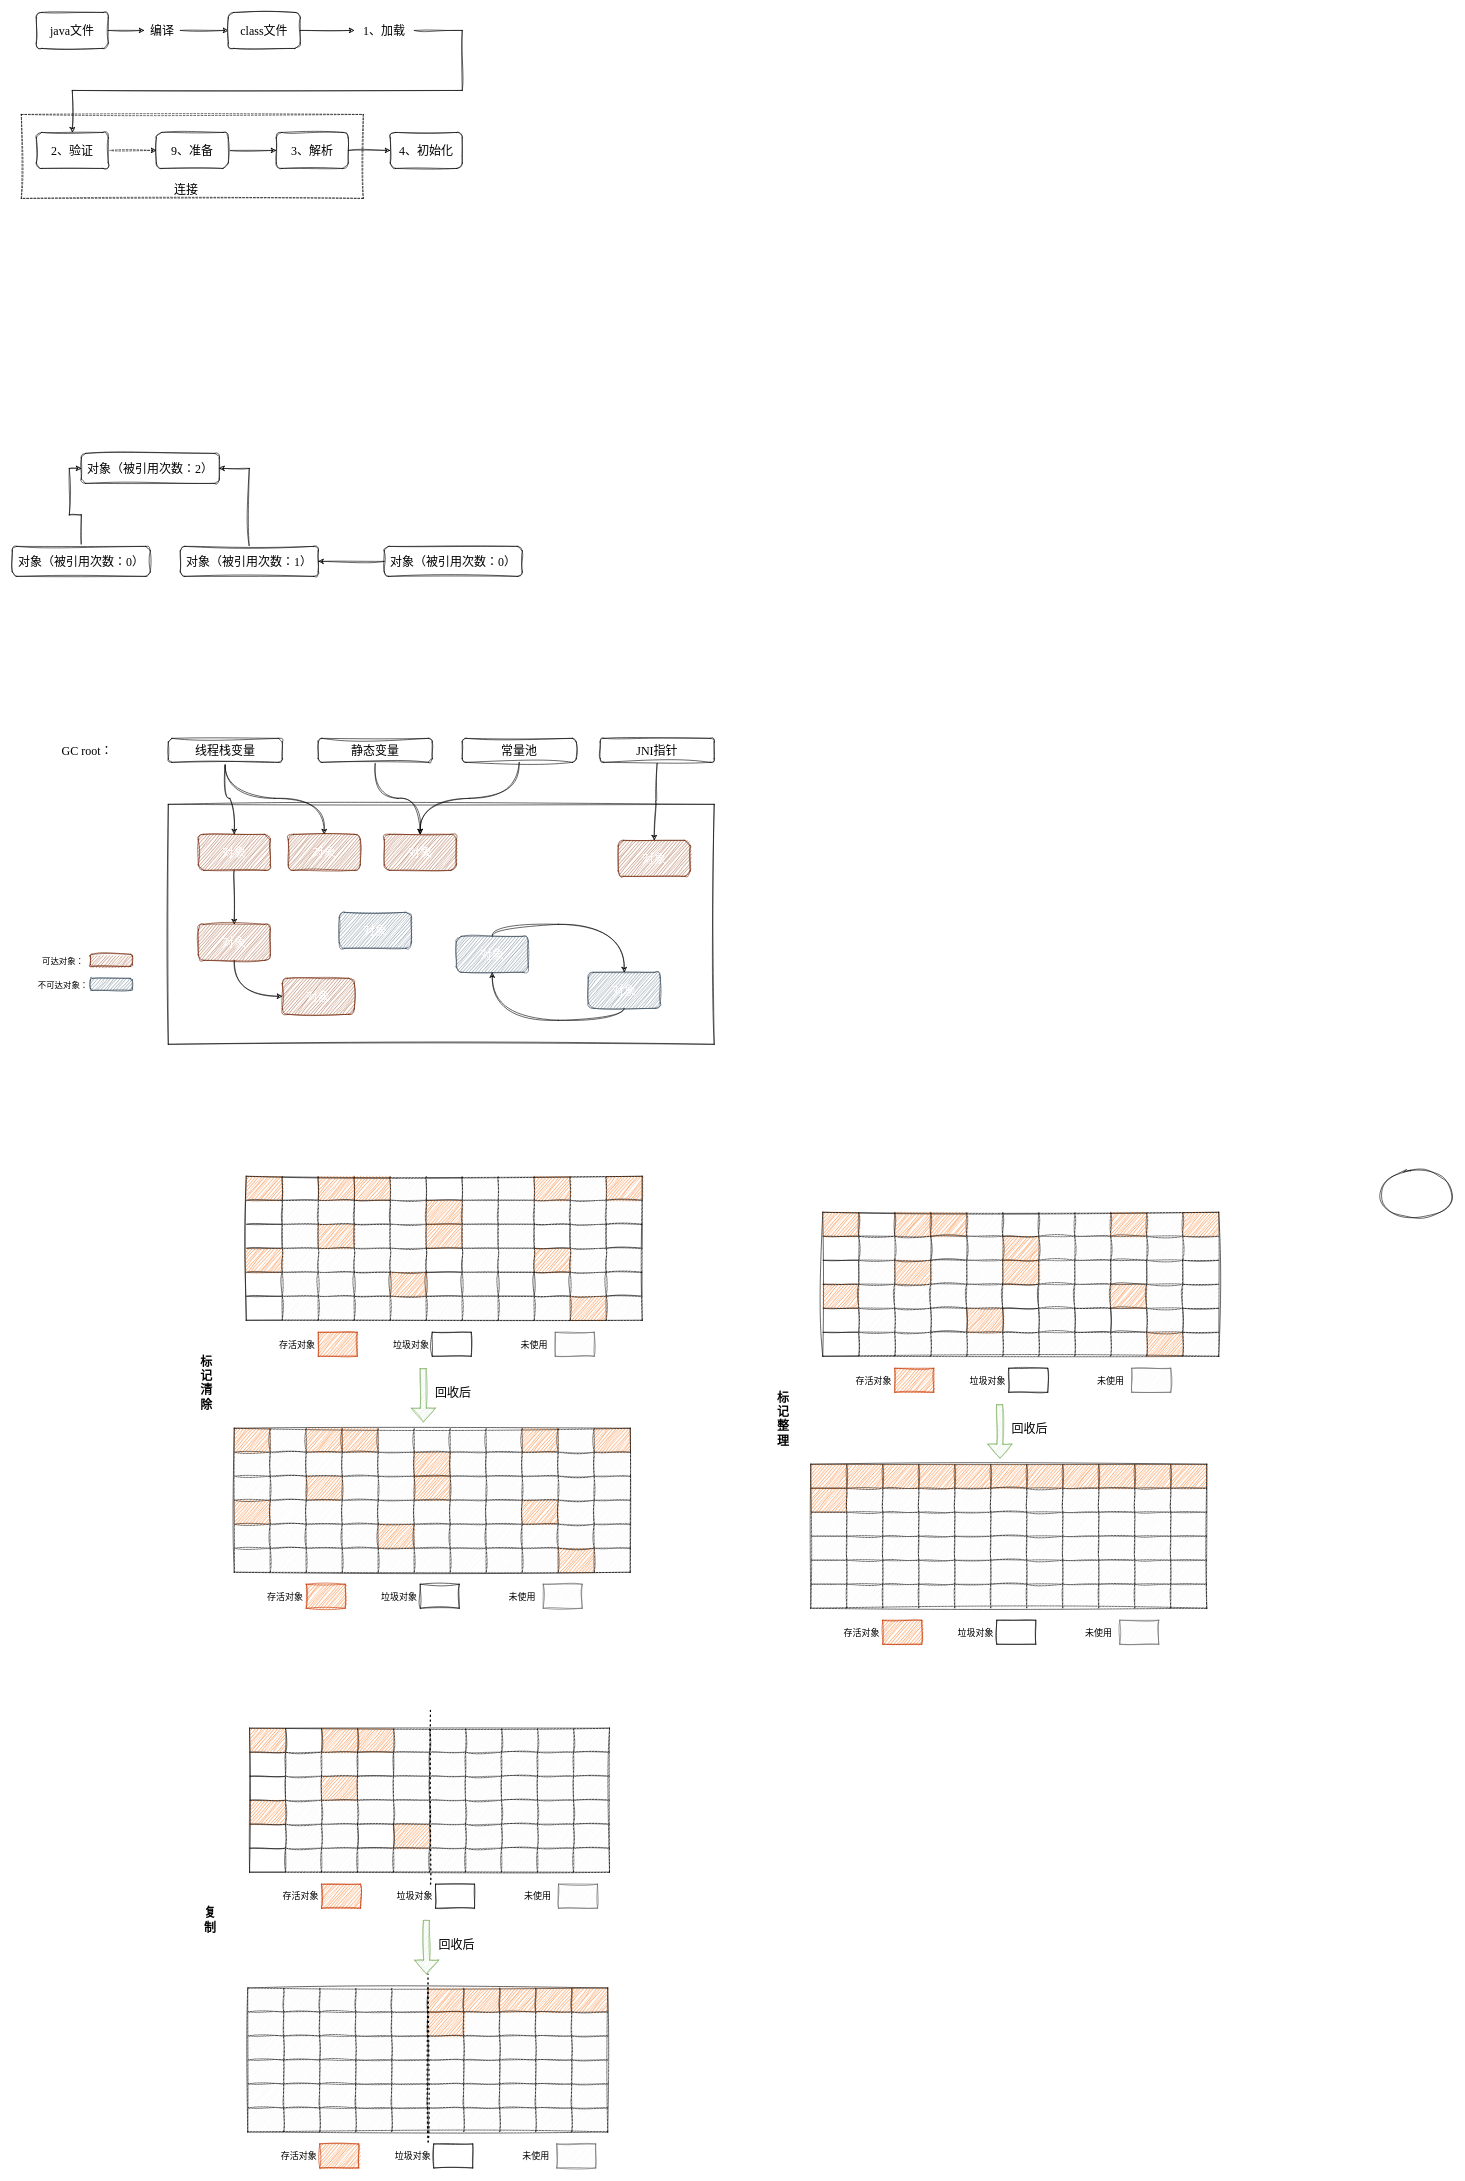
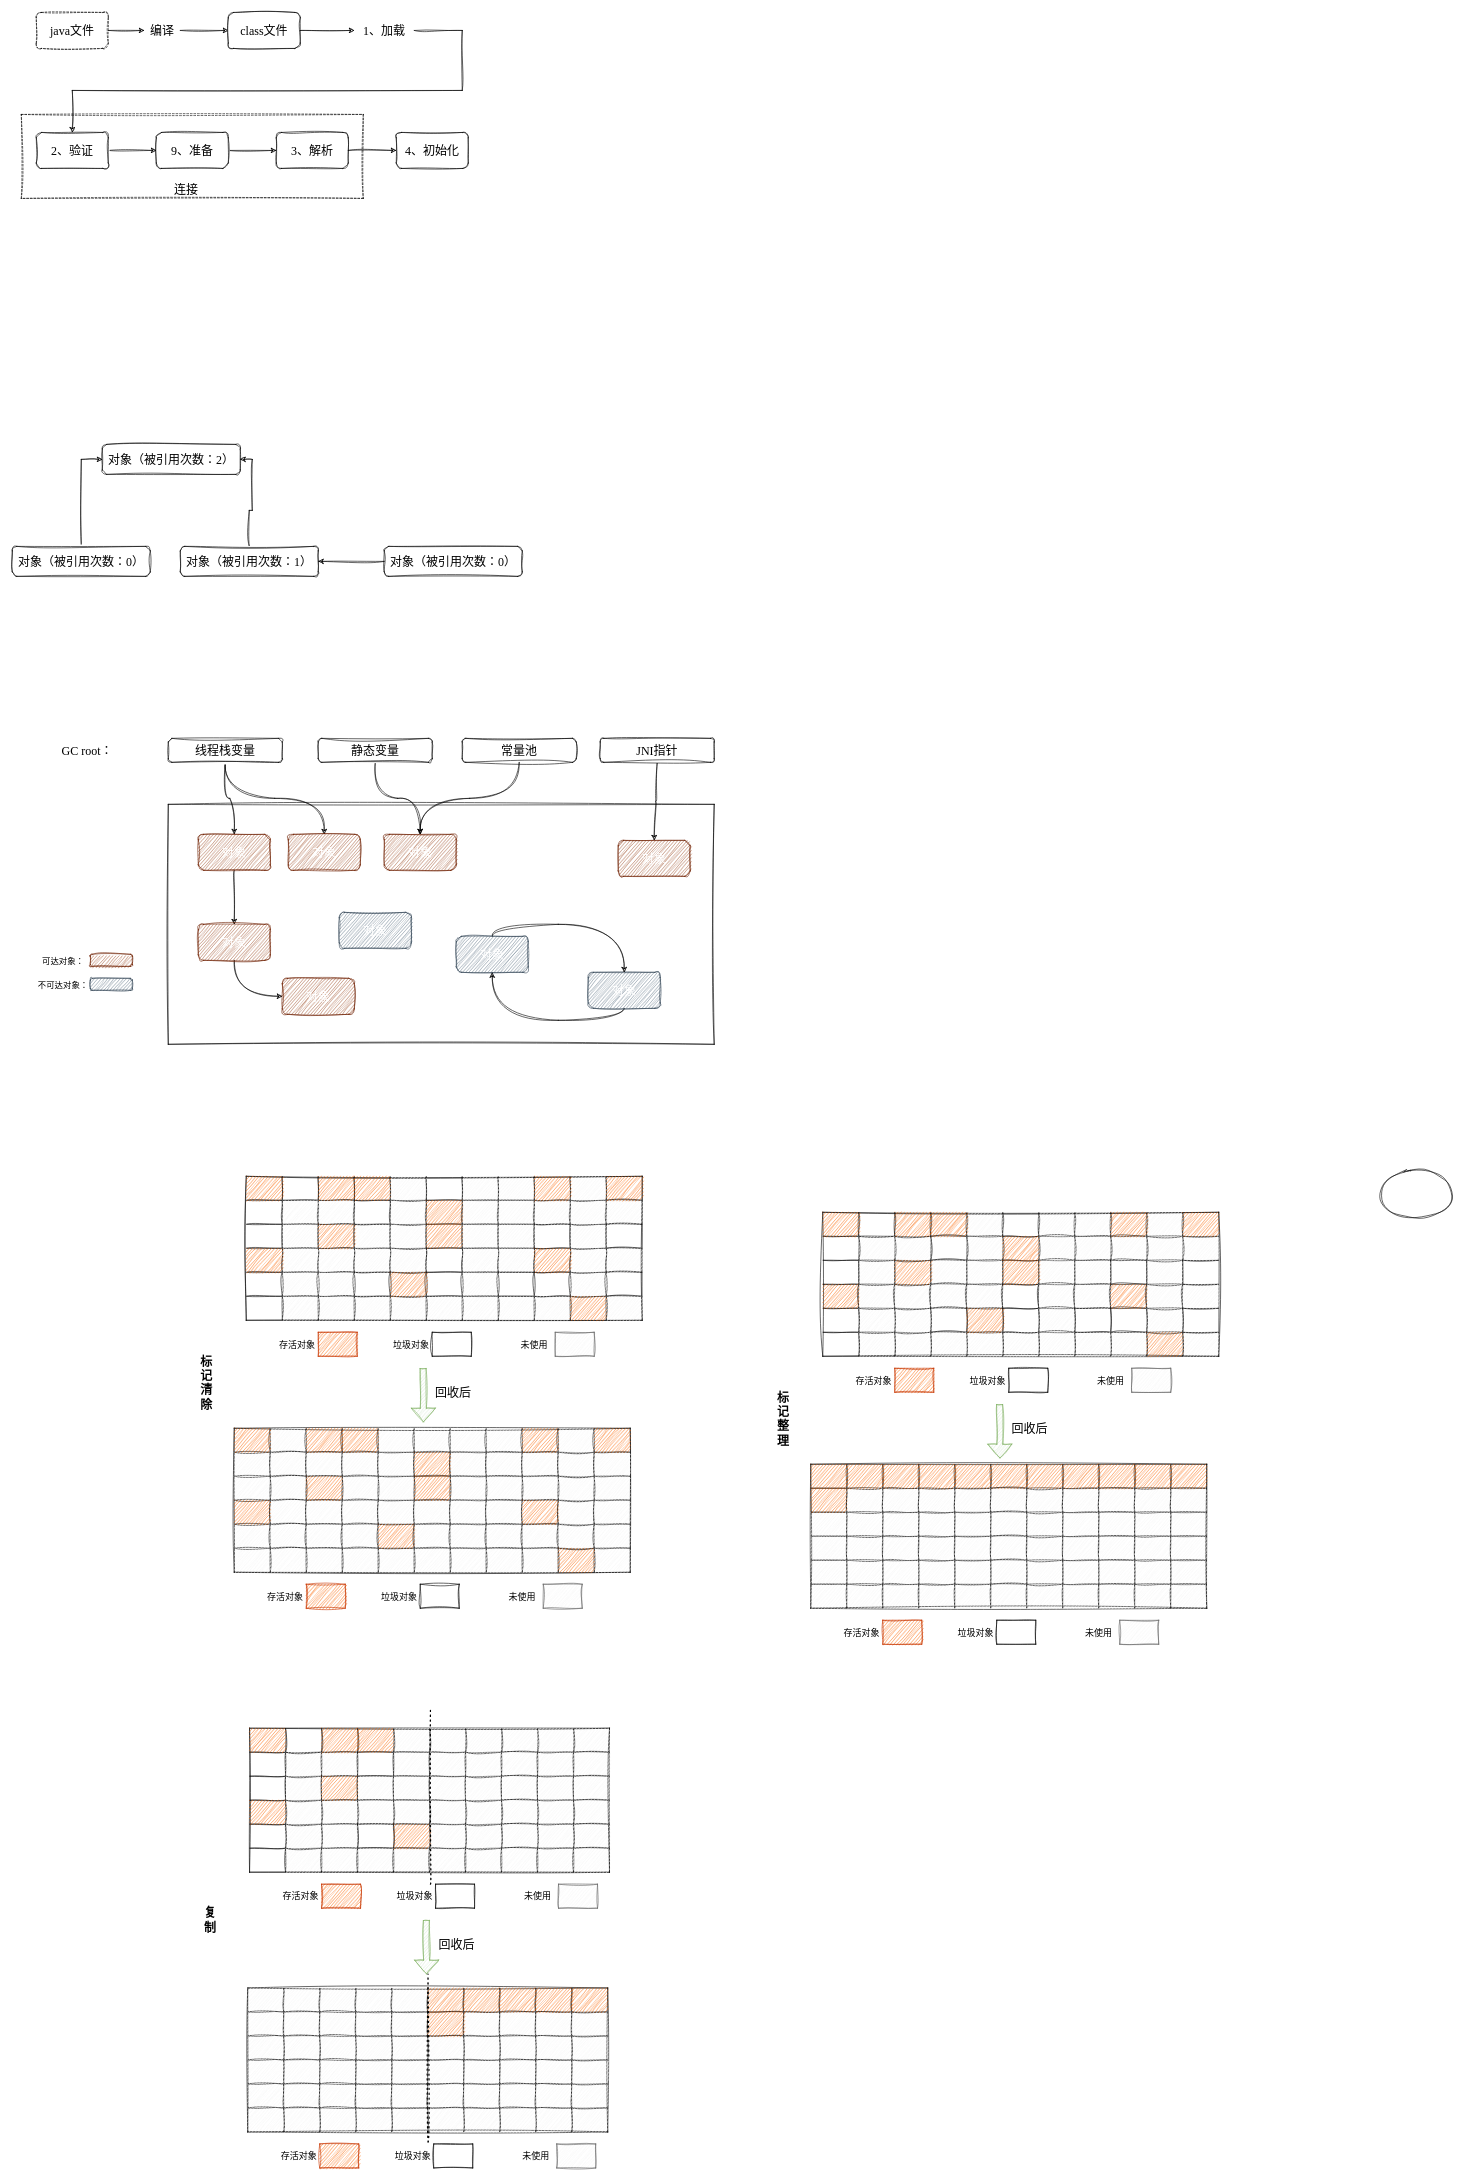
(72, 30) -> (72, 30)
(132, 150) -> (132, 150)
(426, 150) -> (432, 150)
(150, 468) -> (171, 459)
